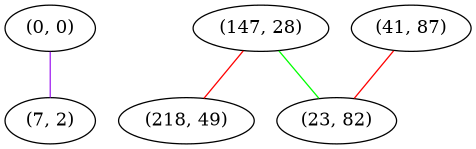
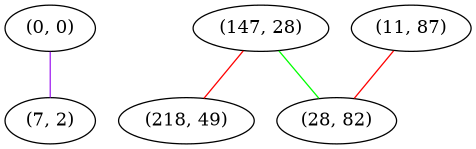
(411, 28) -> (411, 28)
(337, 121) -> (337, 121)
